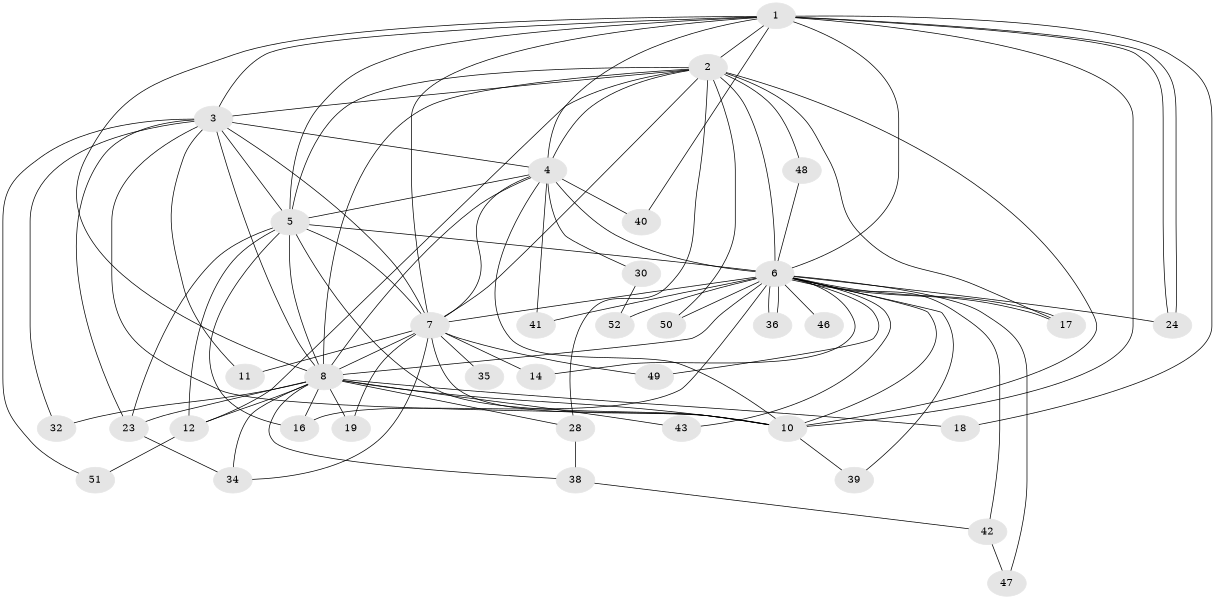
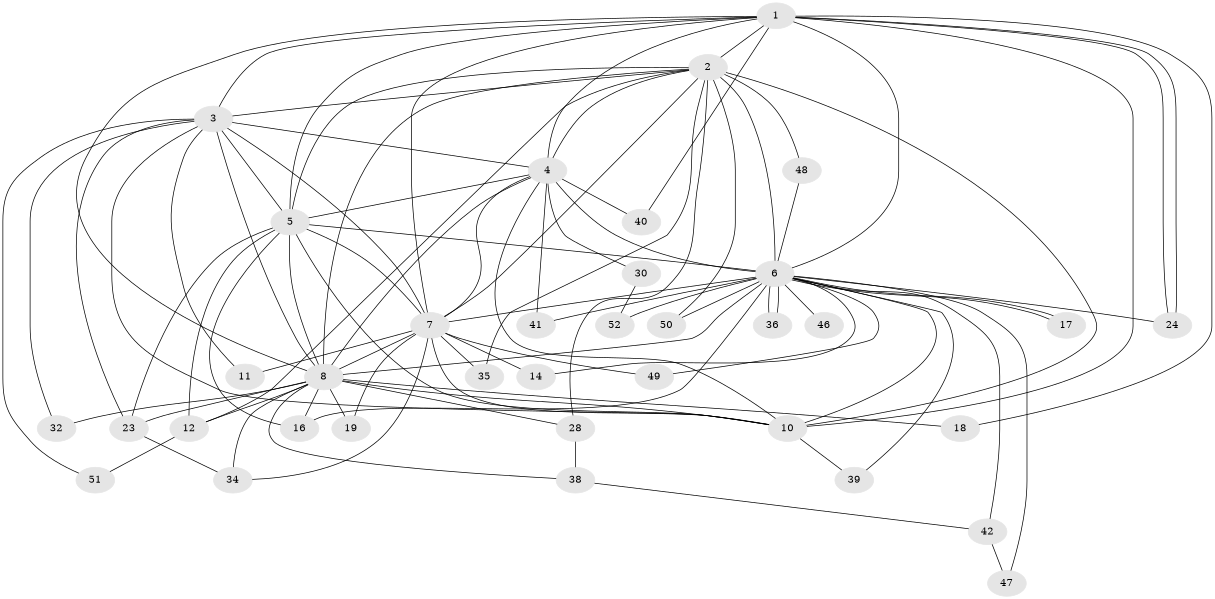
(857, 230) -> (636, 251)
(682, 429) -> none
